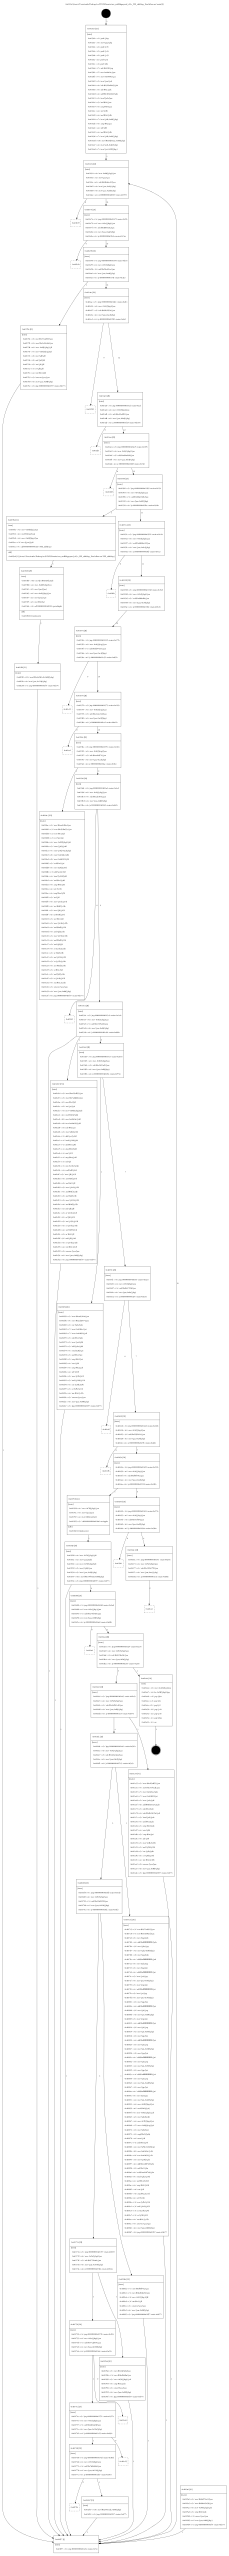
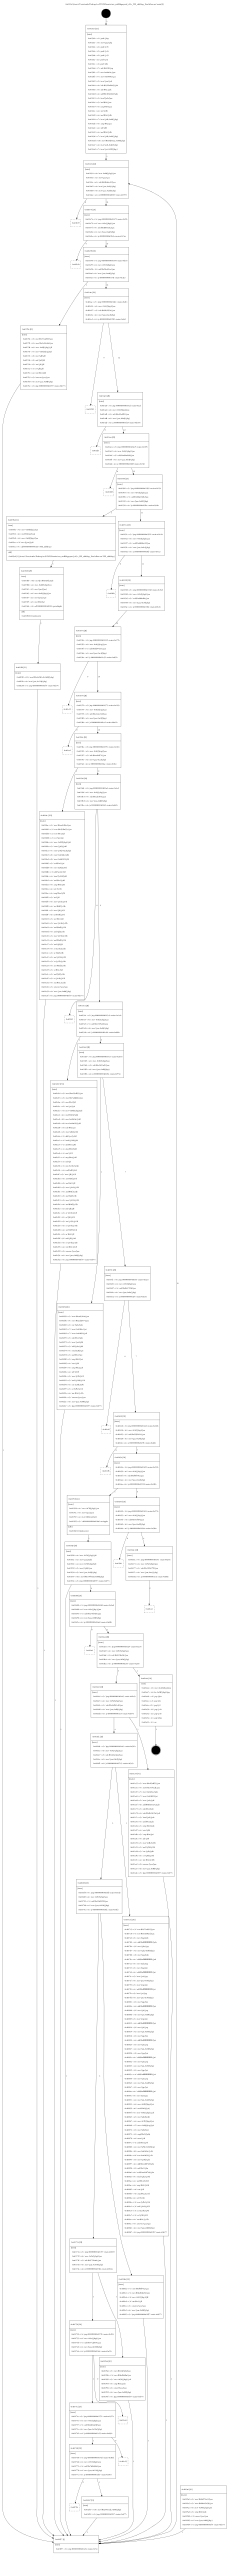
(49, 1780) -> (43, 1769)
